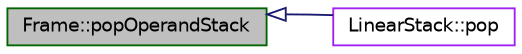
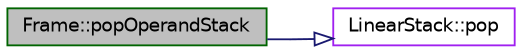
(310, 15) -> (291, 39)
